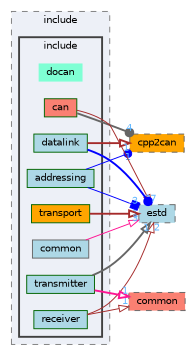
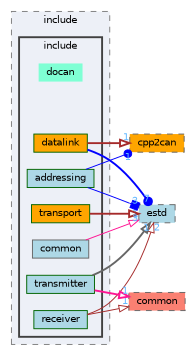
(61, 108) -> none
(61, 143) -> (61, 143)
